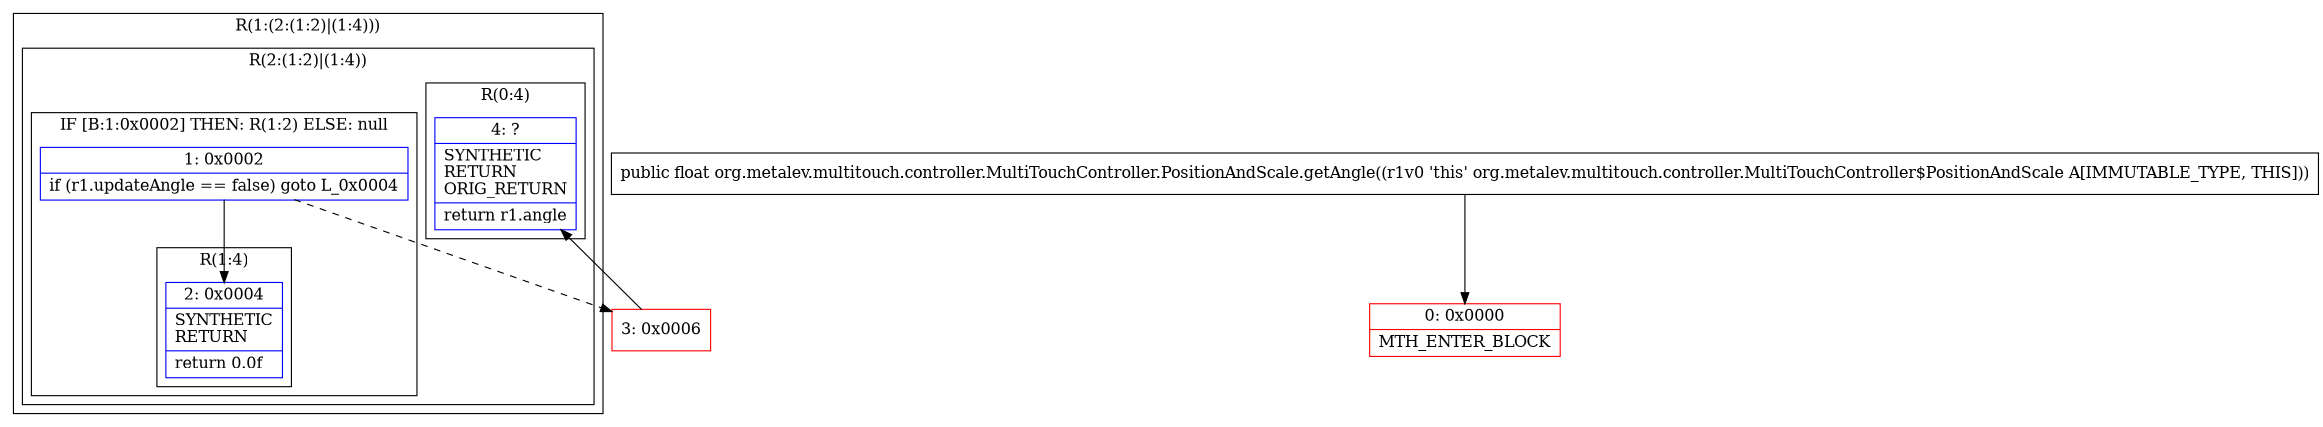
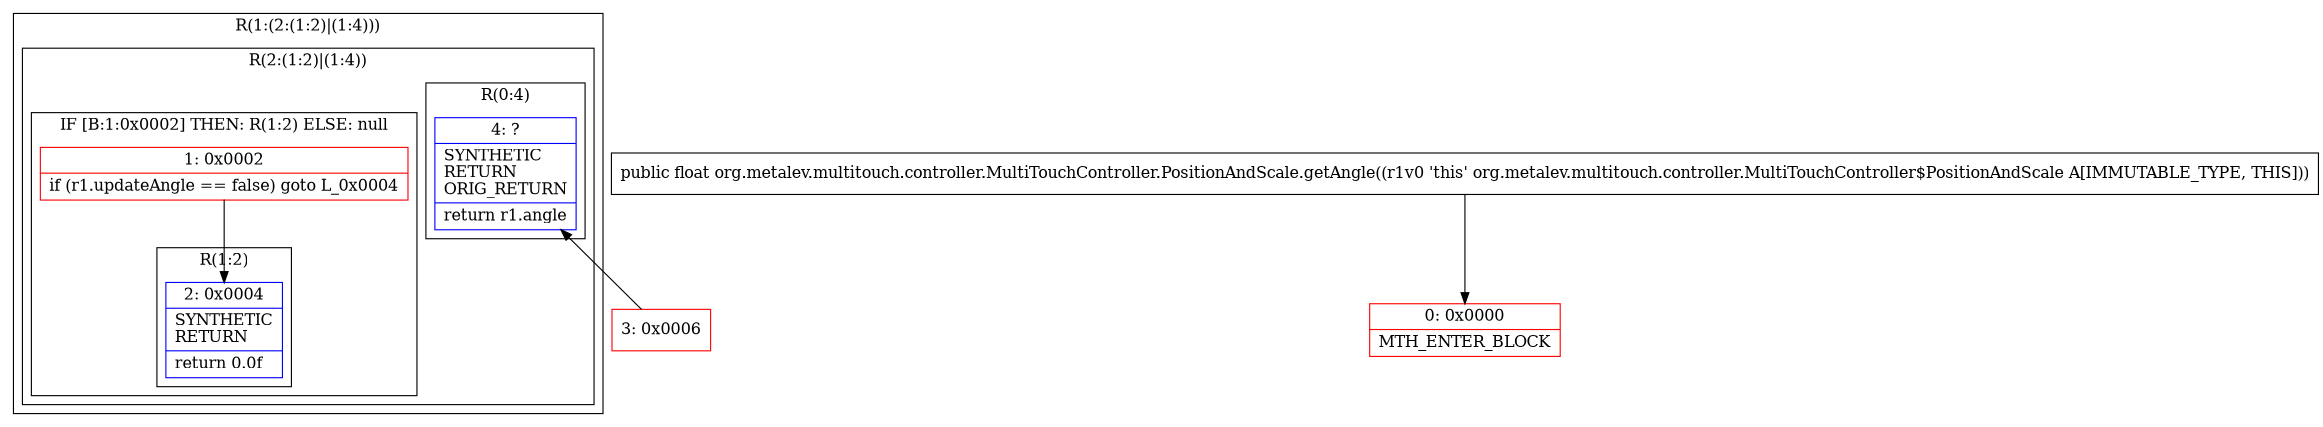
(224, 174) -> (224, 174)
(448, 254) -> none
(224, 261) -> (224, 261)
